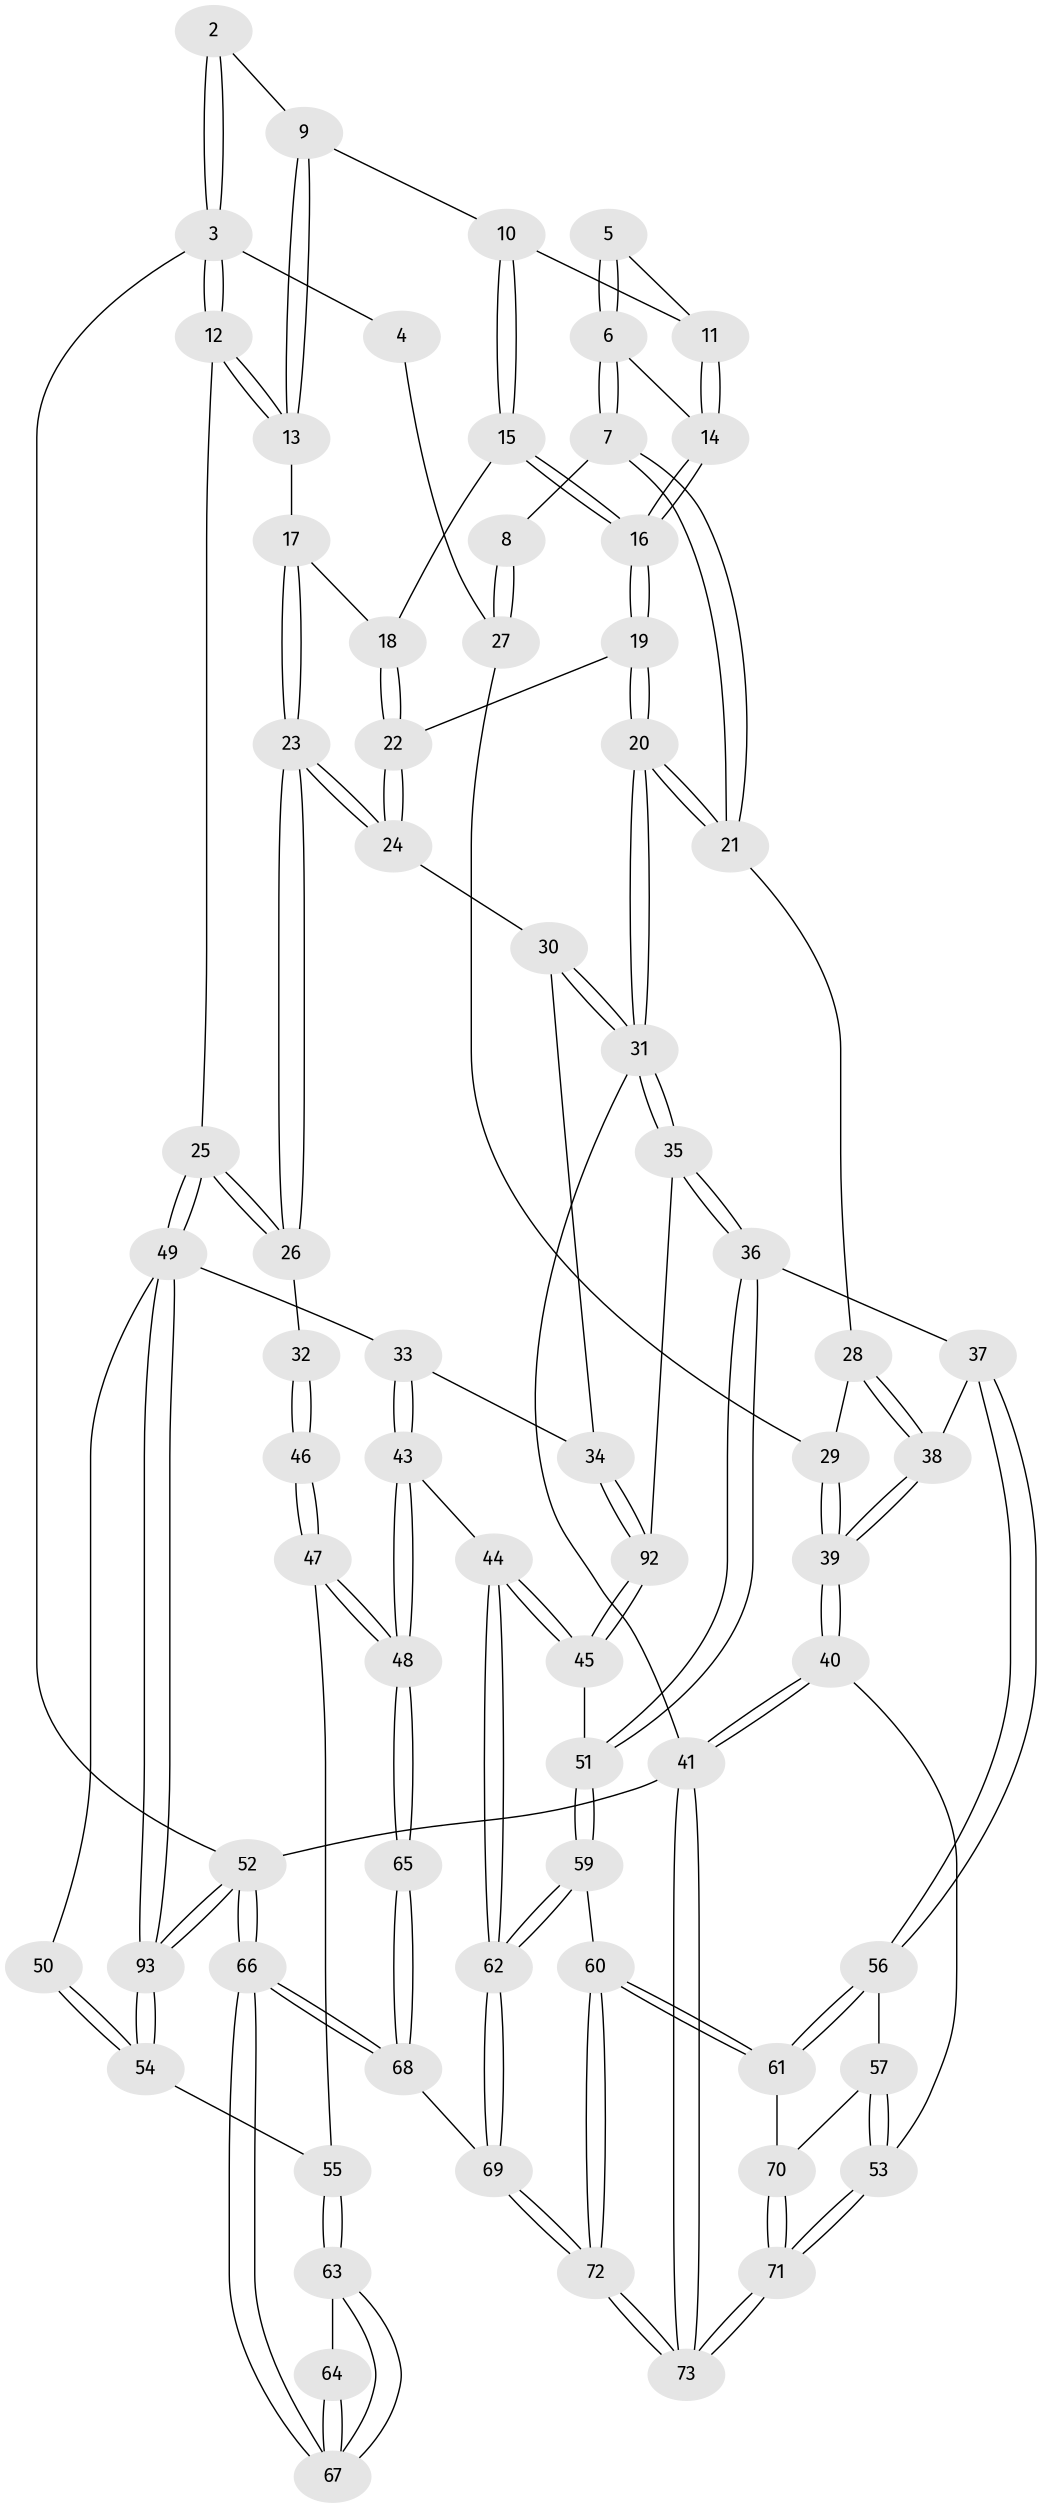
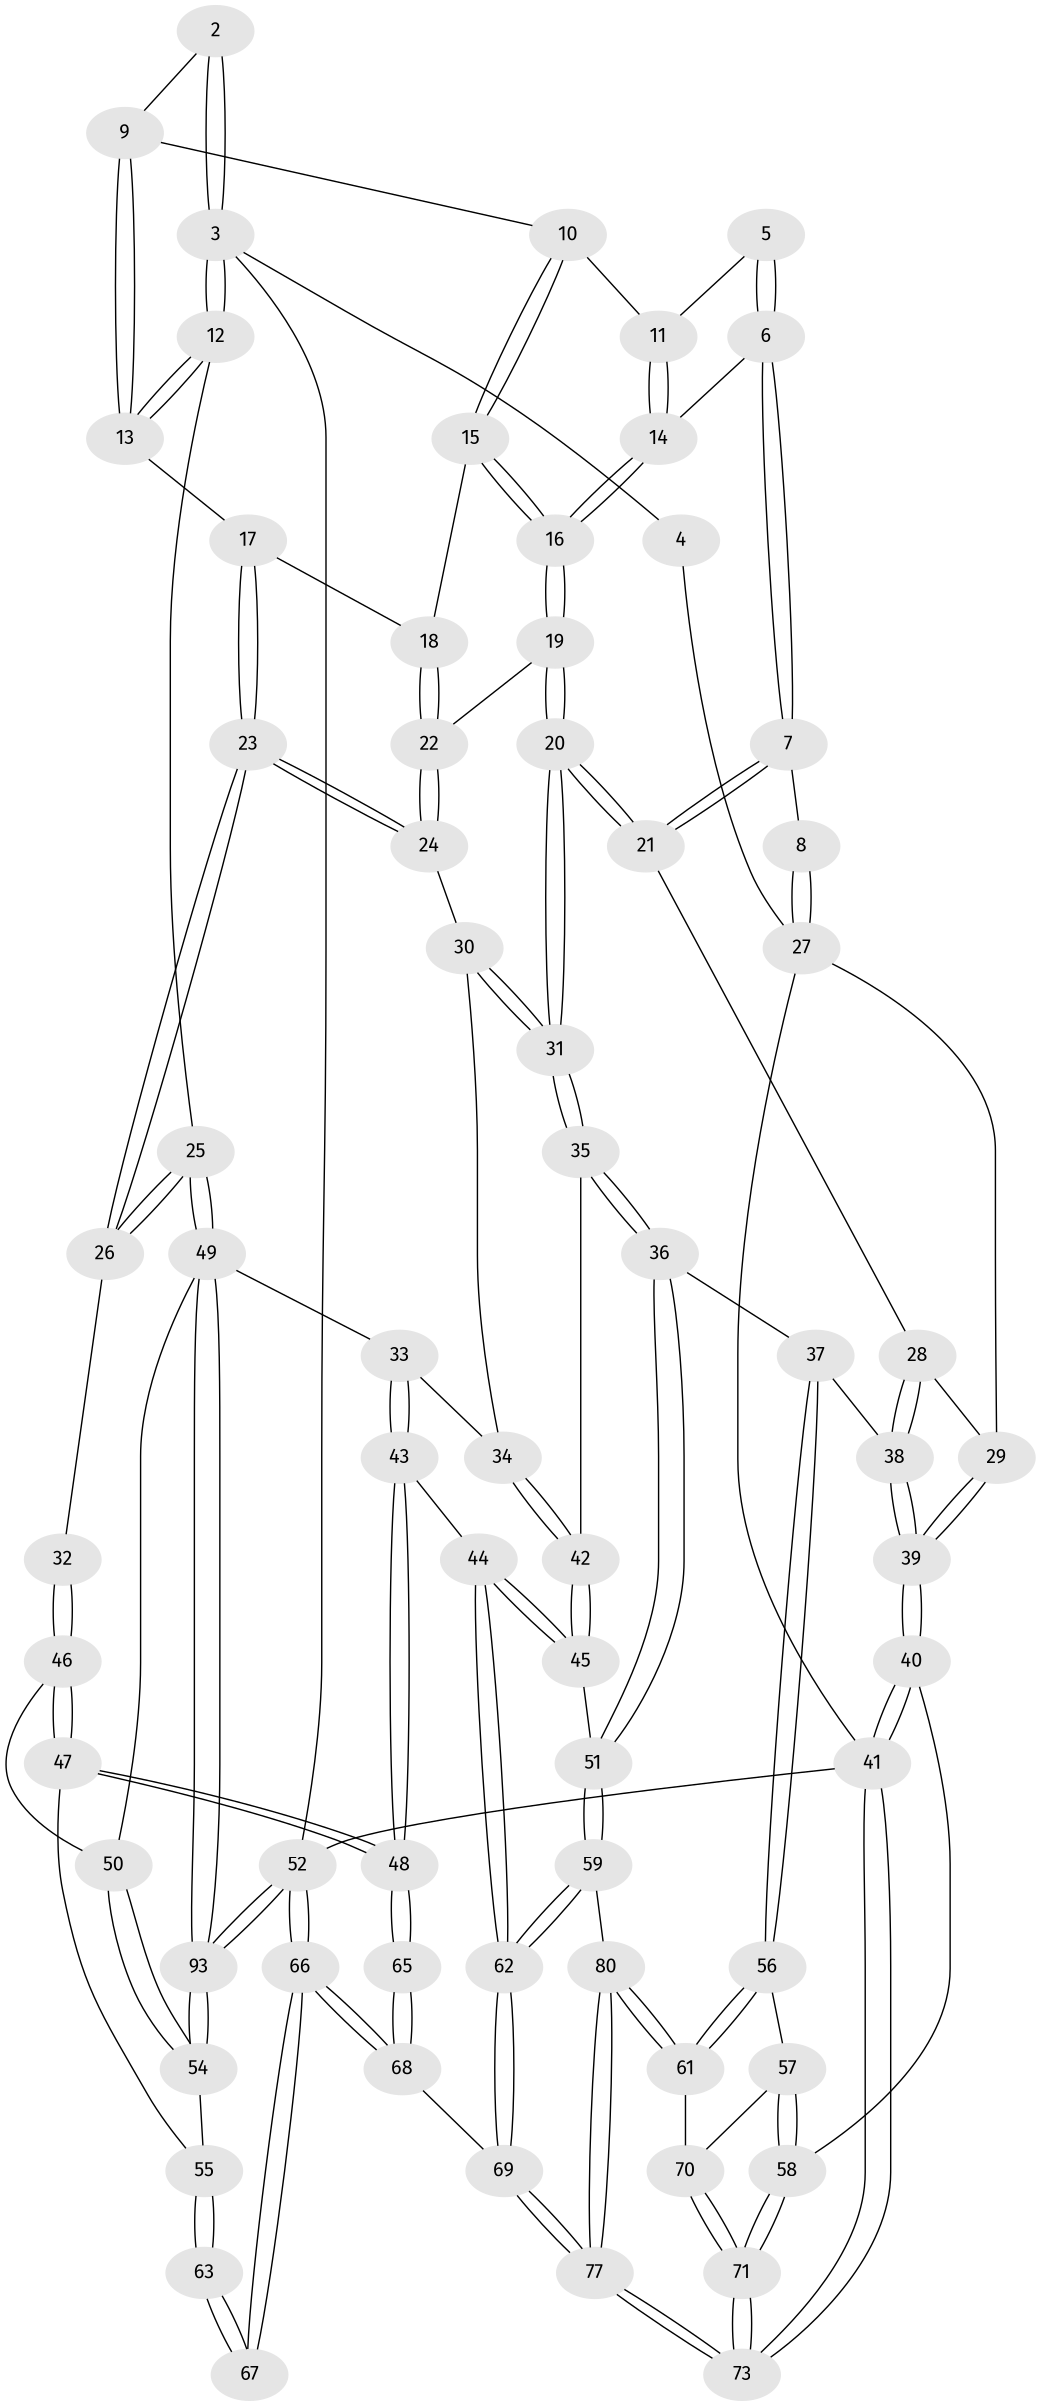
(536, 1399) -> (738, 1368)
(650, 1560) -> (581, 1560)
none -> (9, 1779)
(596, 1967) -> (606, 1967)
(879, 2171) -> (787, 2171)
(596, 2273) -> (595, 2273)
(333, 2375) -> none
